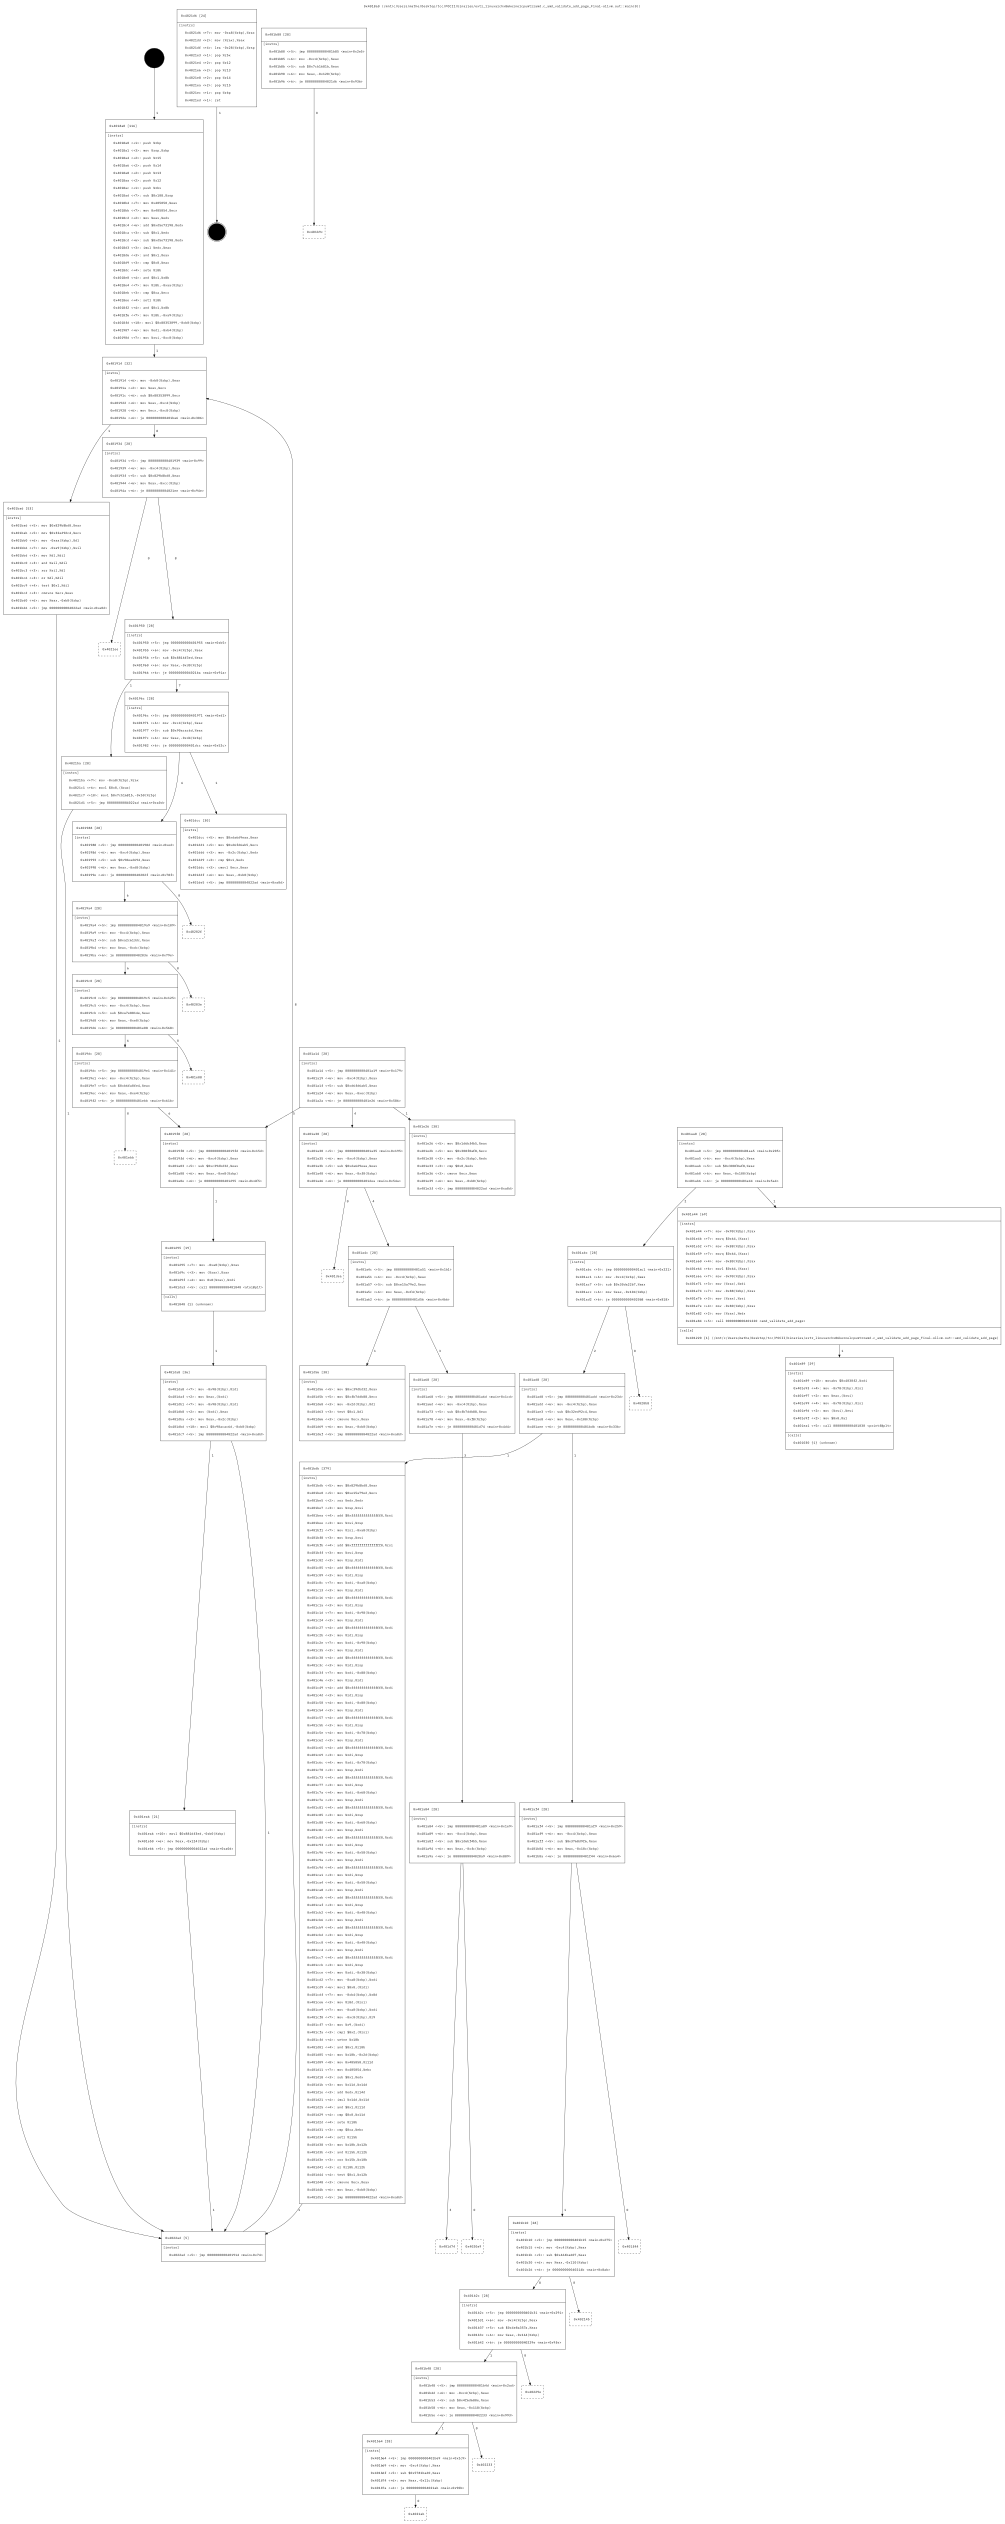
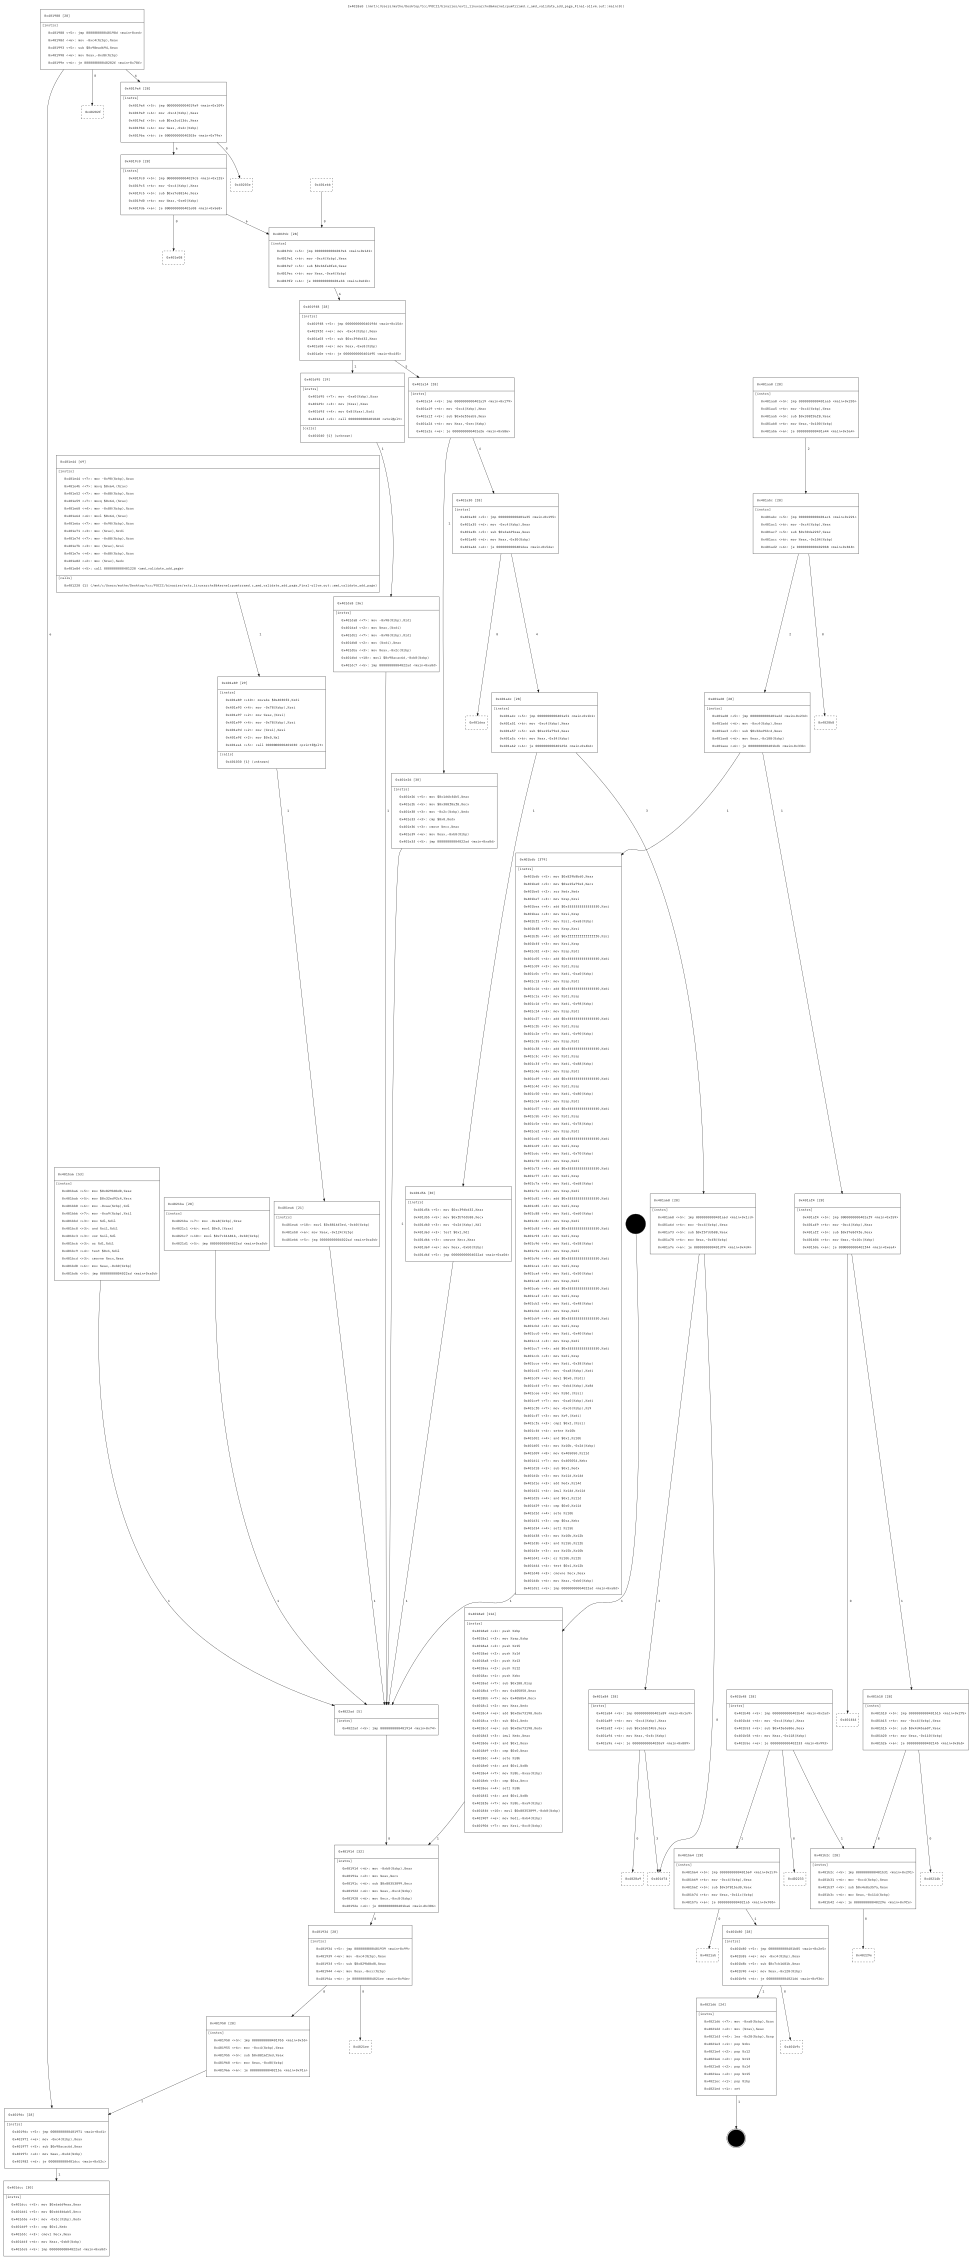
(87, 460) -> none
(114, 715) -> none
(176, 787) -> (47, 1086)
(284, 1117) -> (406, 368)
(125, 1128) -> (322, 208)
(766, 1197) -> none
none -> (391, 1275)
none -> (421, 1482)
none -> (714, 1572)
(197, 1624) -> (300, 984)
none -> (750, 1916)
none -> (760, 1991)
(489, 2355) -> (817, 1799)
